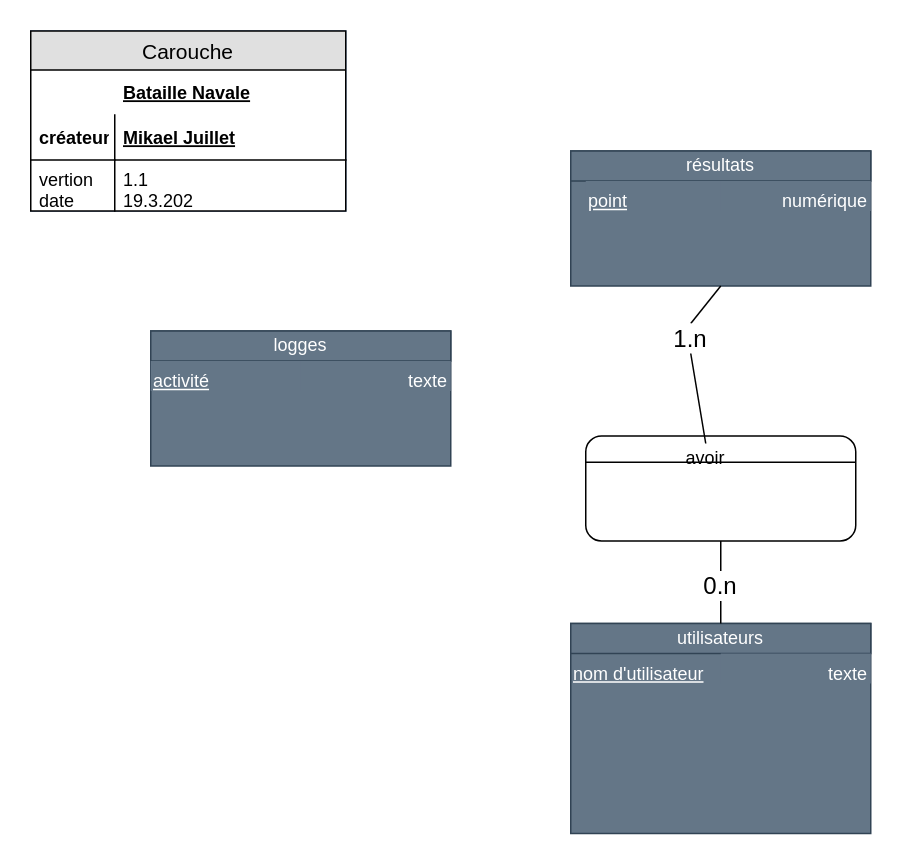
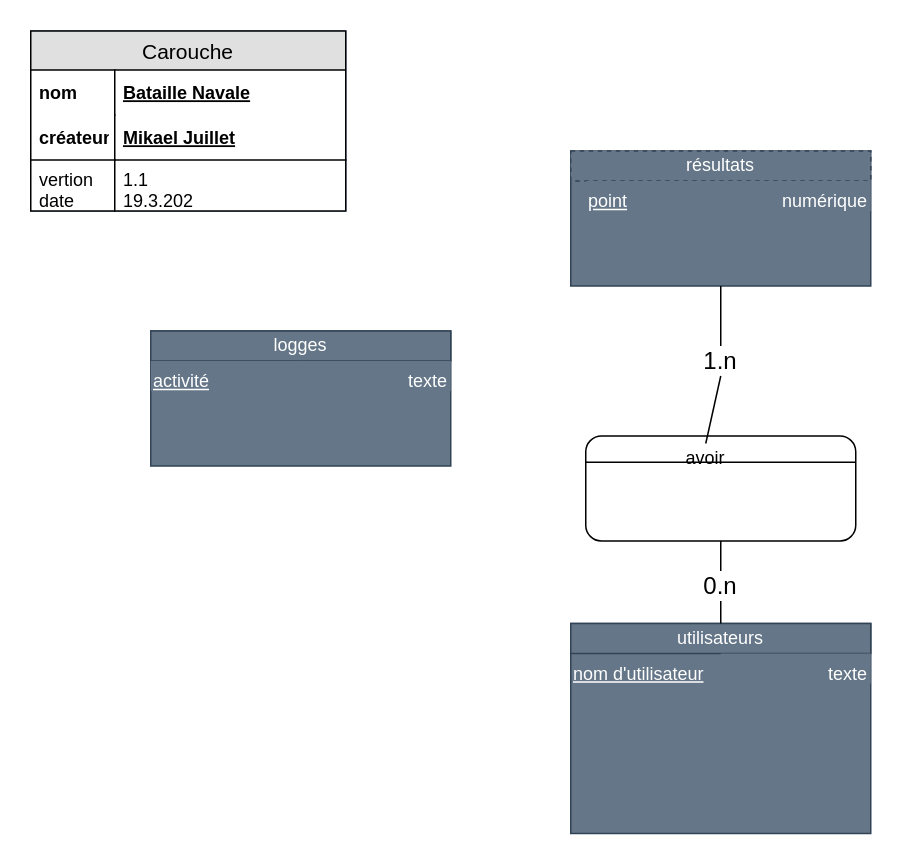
none -> (73, 92)
(721, 166) -> (721, 166)
(691, 338) -> (721, 361)
